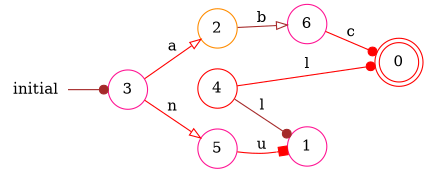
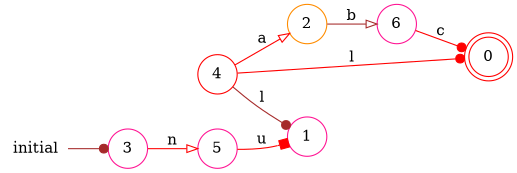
(168, 62) -> (258, 52)
